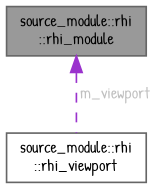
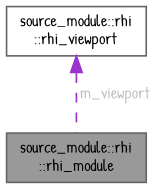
(76, 103) -> (76, 103)
